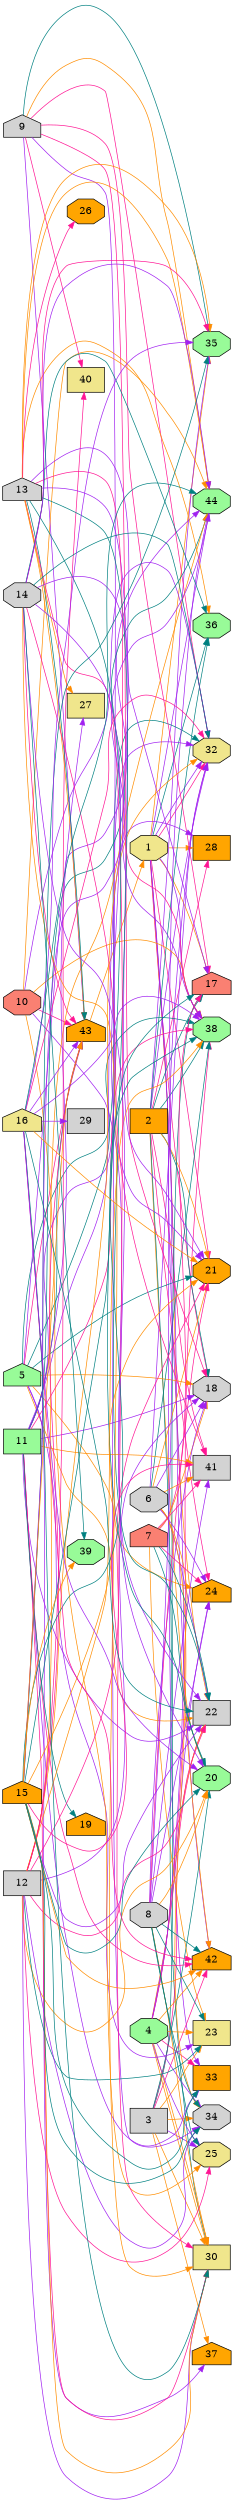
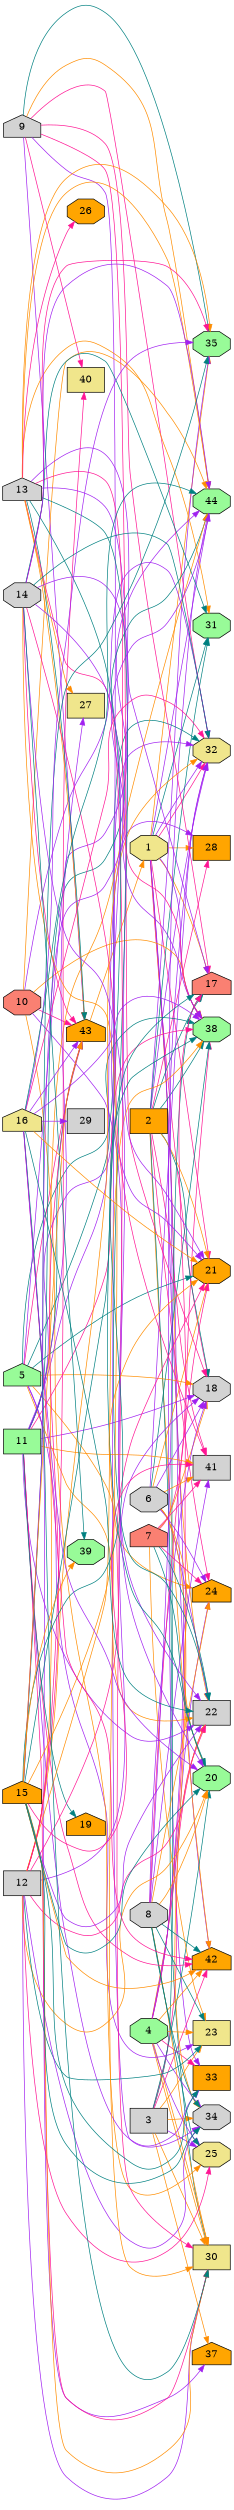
(212, 626) -> (212, 626)
(180, 1756) -> (180, 1756)
